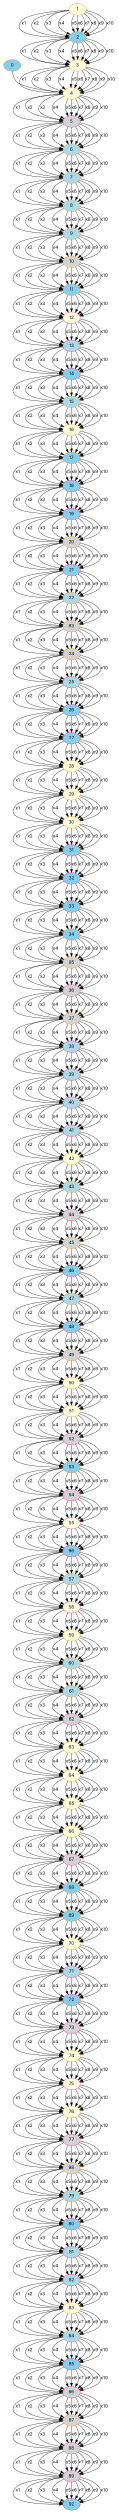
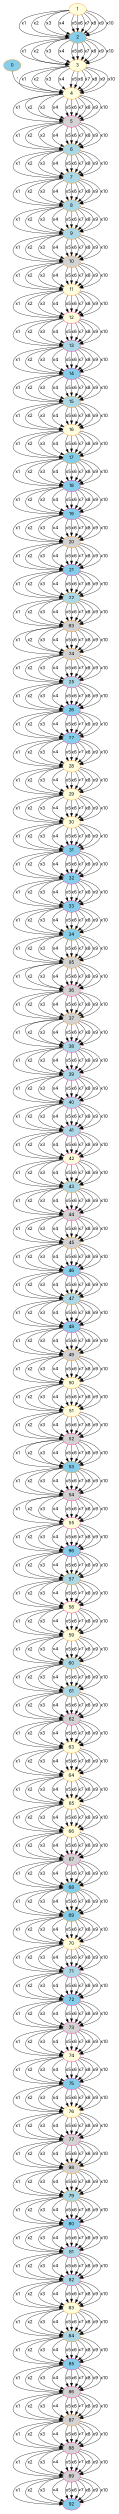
(72, 290) -> (72, 290)
(72, 1159) -> (72, 1159)
(72, 2056) -> (72, 2056)
(72, 2084) -> (72, 2084)
